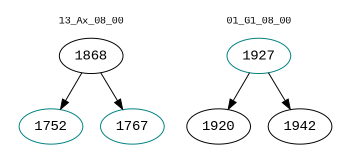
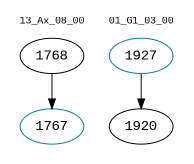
(259, 21) -> (142, 21)
(91, 56) -> (52, 56)
(51, 126) -> none
(300, 126) -> none
